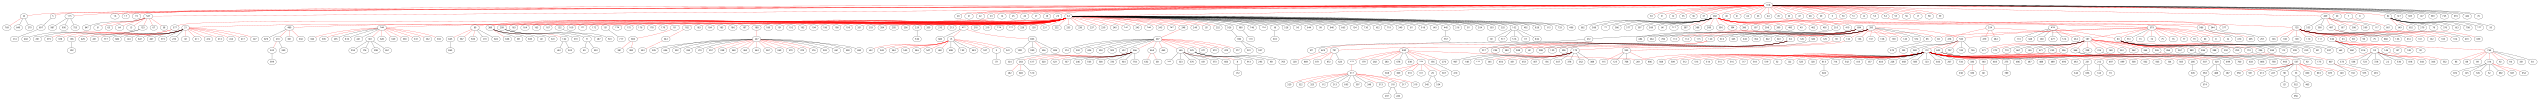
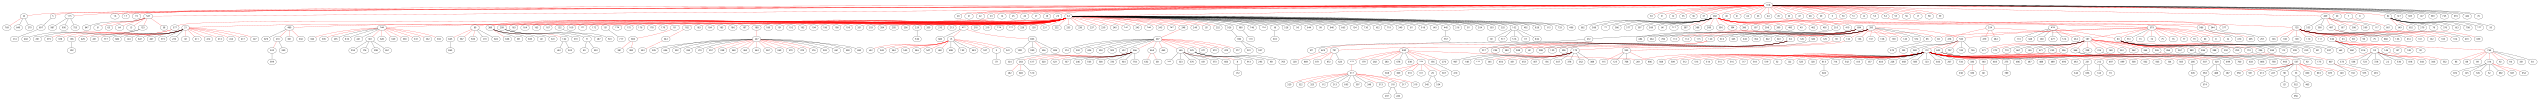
(154, 28) -> none
